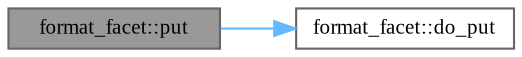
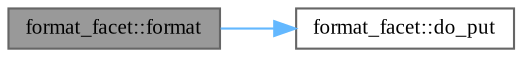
(114, 29) -> (114, 29)
